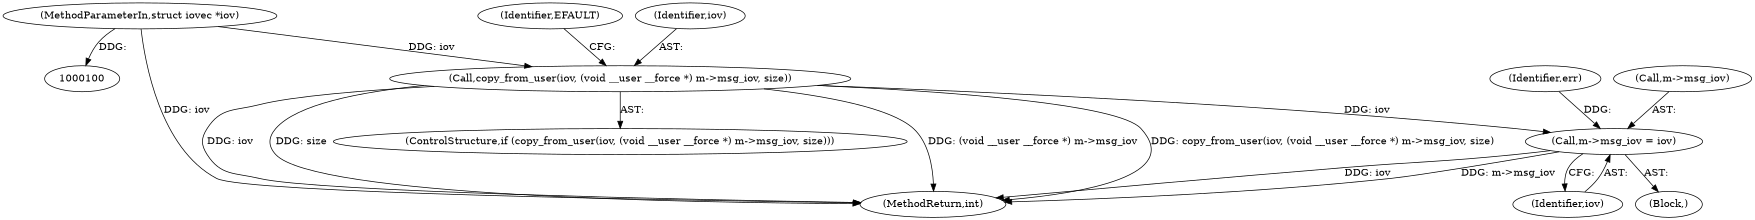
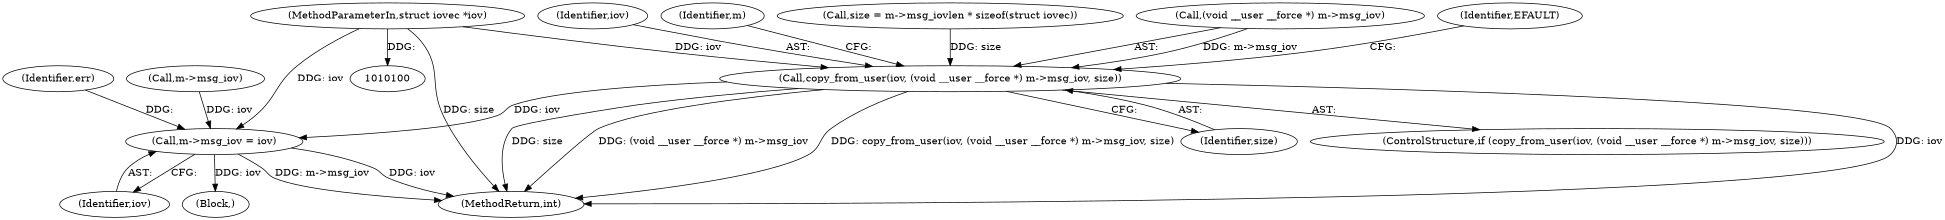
none -> (713, 16)
none -> (950, 16)
none -> (1280, 16)
none -> (294, 69)
(82, 79) -> (388, 79)
(187, 110) -> (469, 110)
(1666, 110) -> (229, 110)
none -> (1239, 142)
(1658, 173) -> (238, 173)
